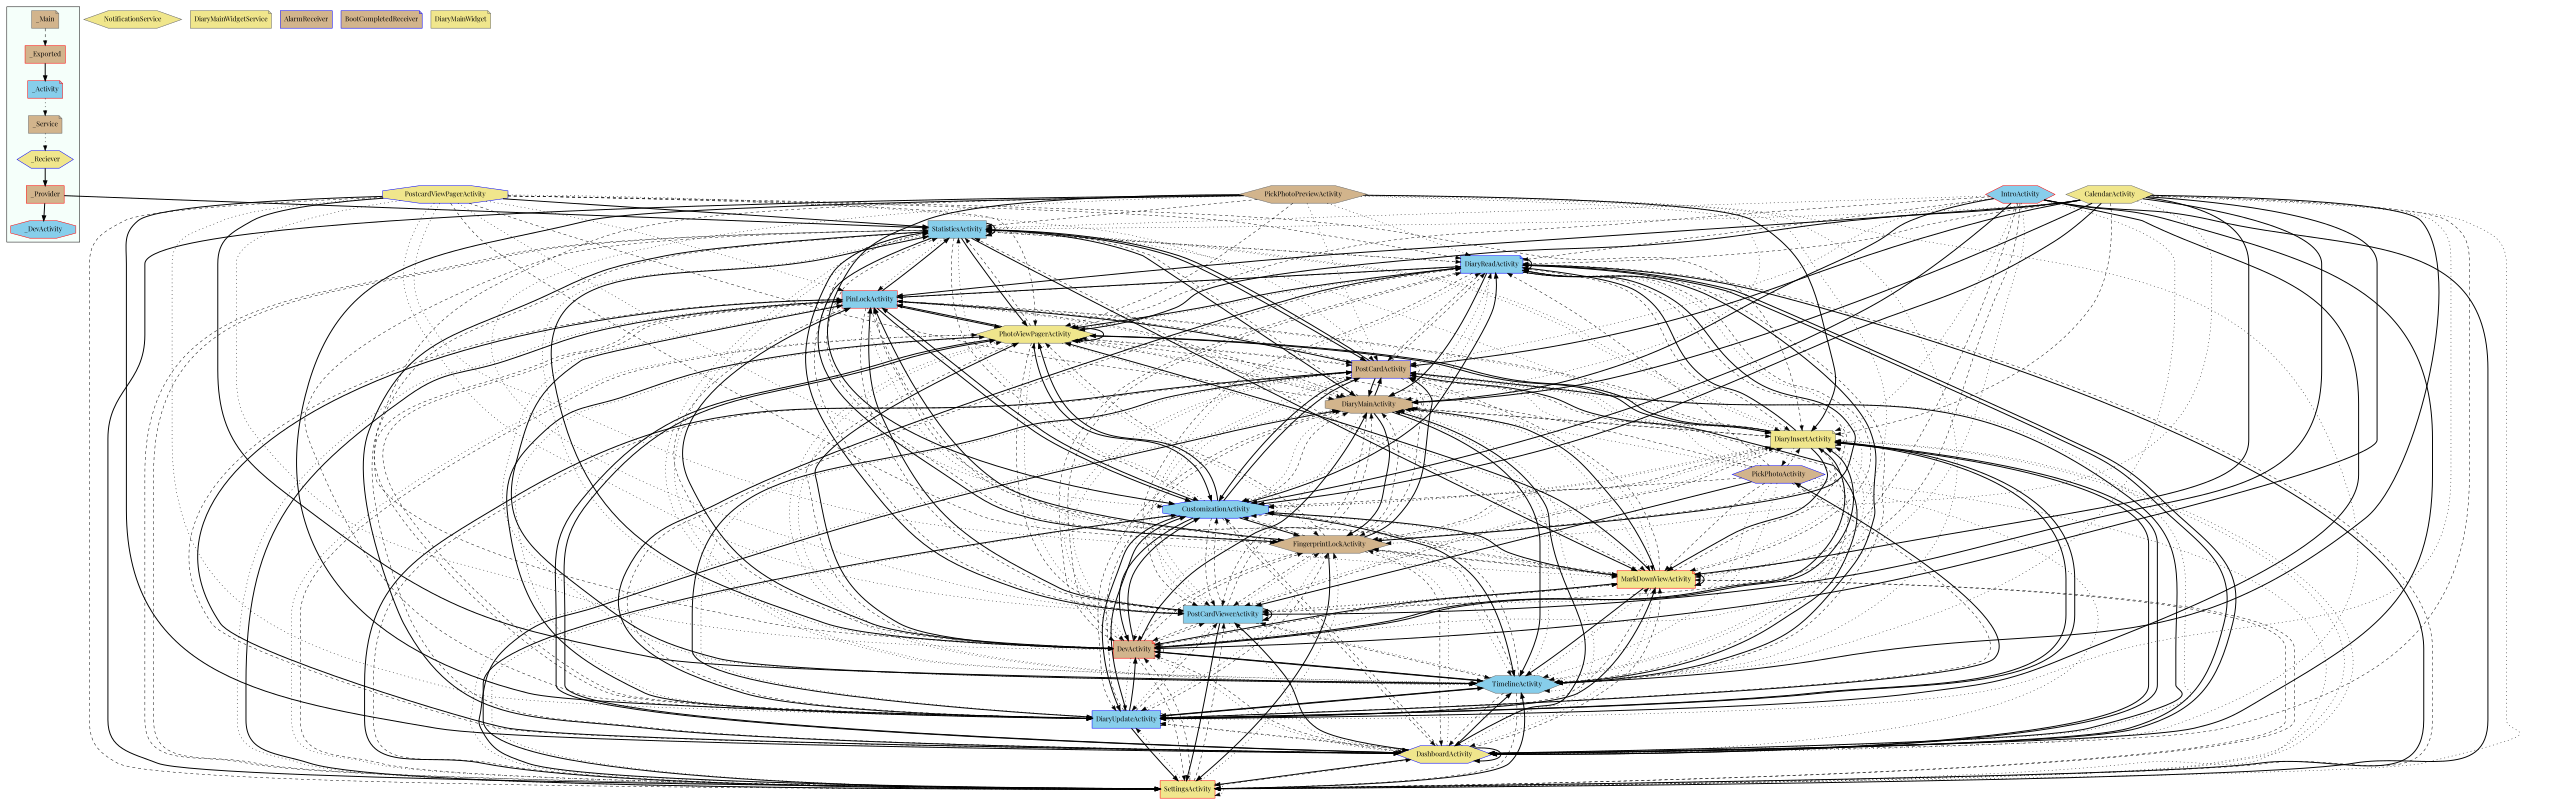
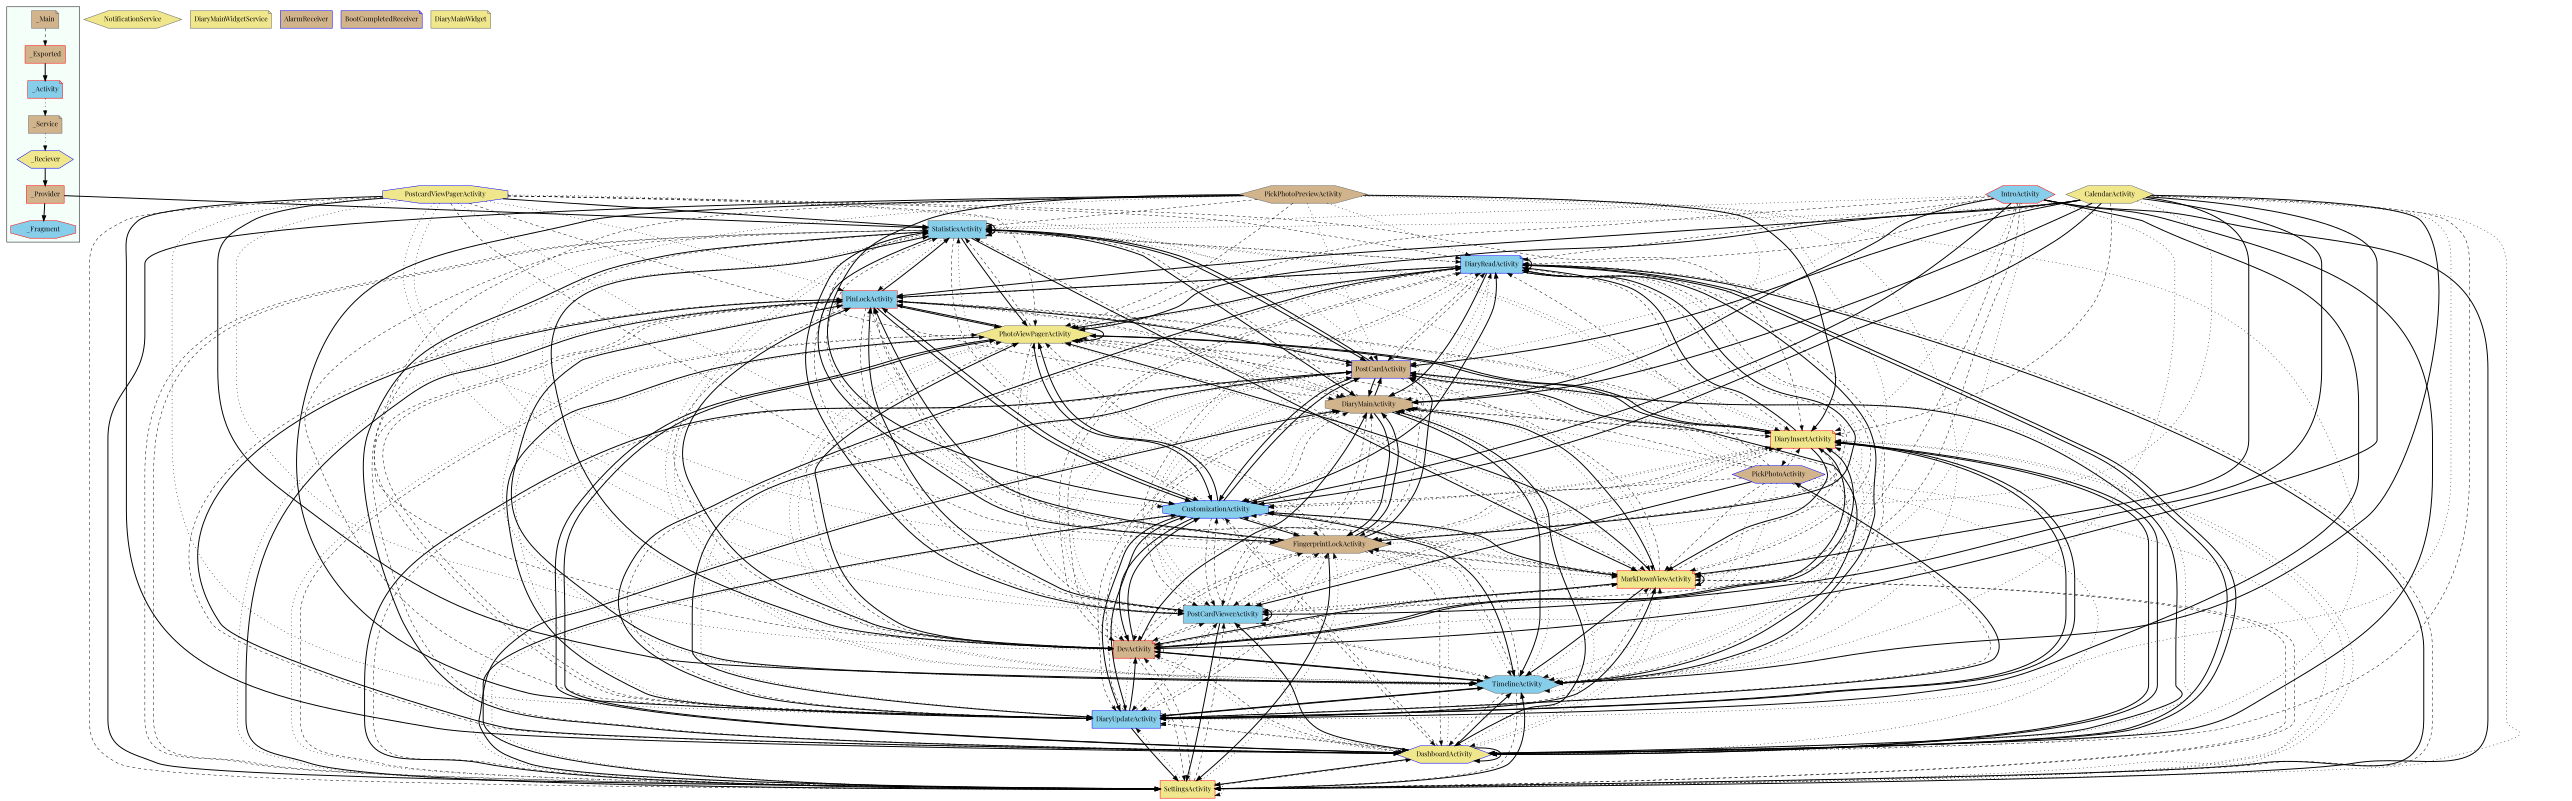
(43, 229) -> (43, 229)
(1803, 439) -> (1803, 439)
(1394, 479) -> (1394, 479)
(1599, 694) -> (1599, 694)
